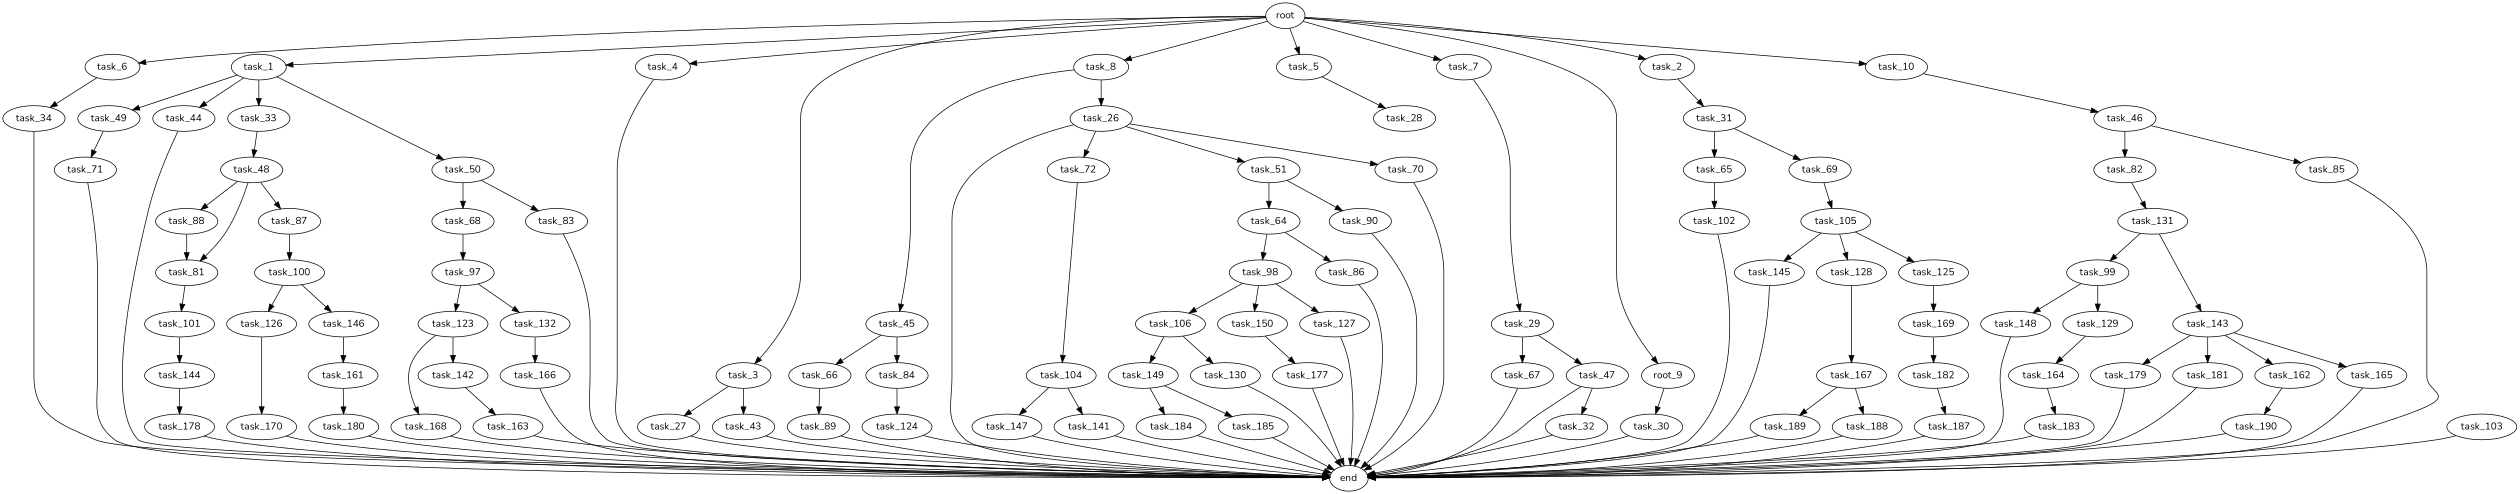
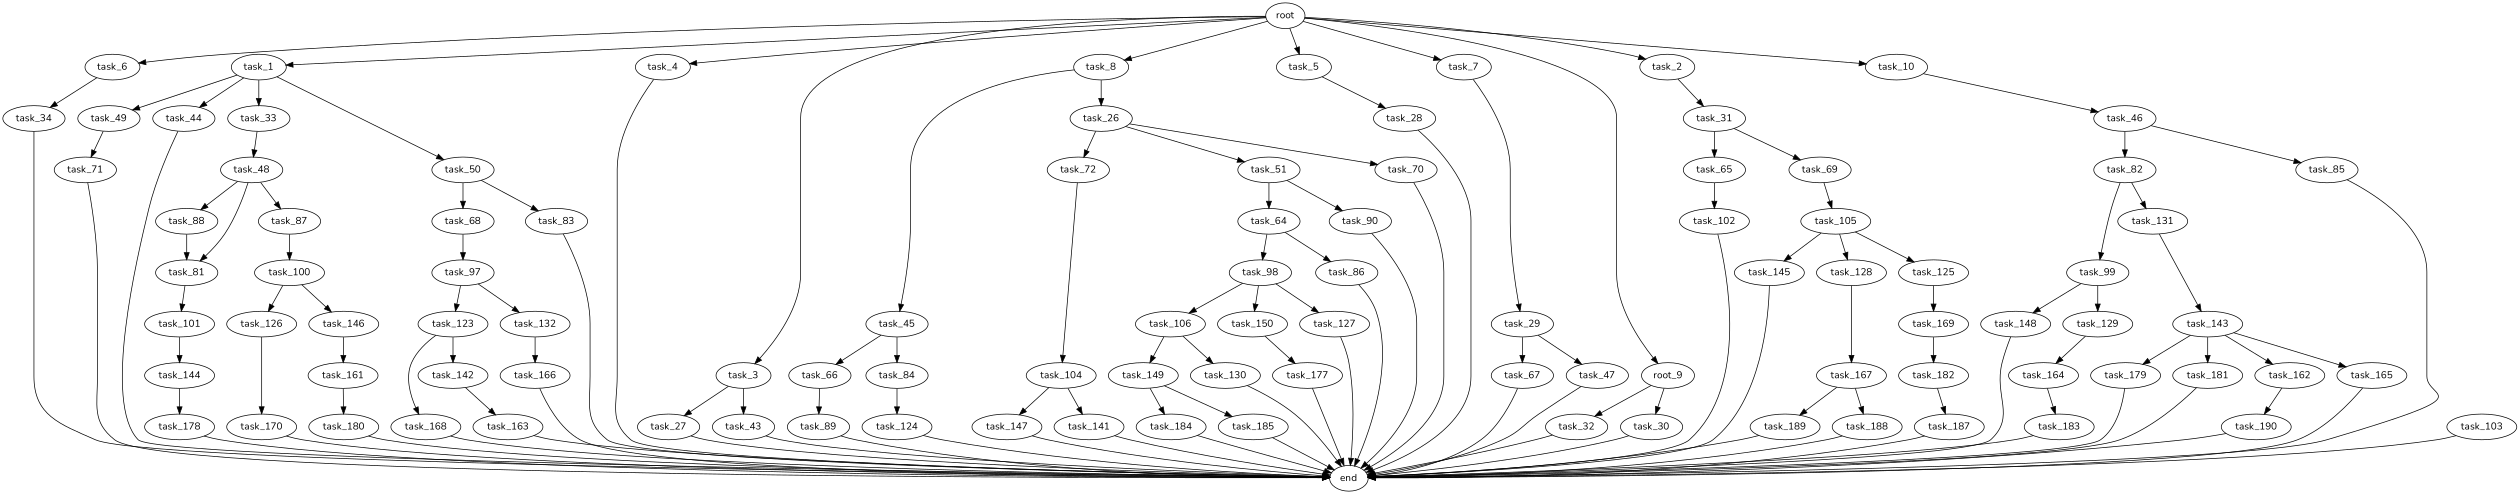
(2128, 245) -> (2109, 217)
(1588, 398) -> (1626, 399)
(956, 428) -> (1471, 316)
